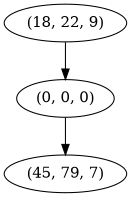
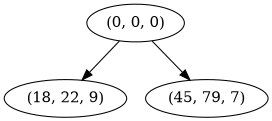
(65, 56) -> (104, 57)
